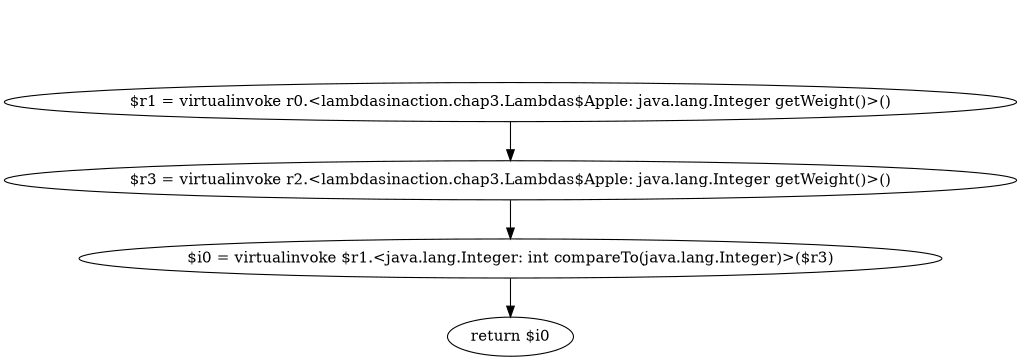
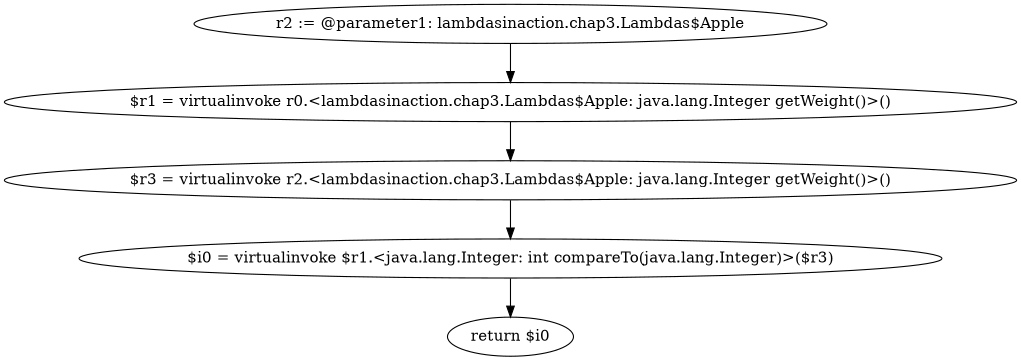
none -> (510, 24)
